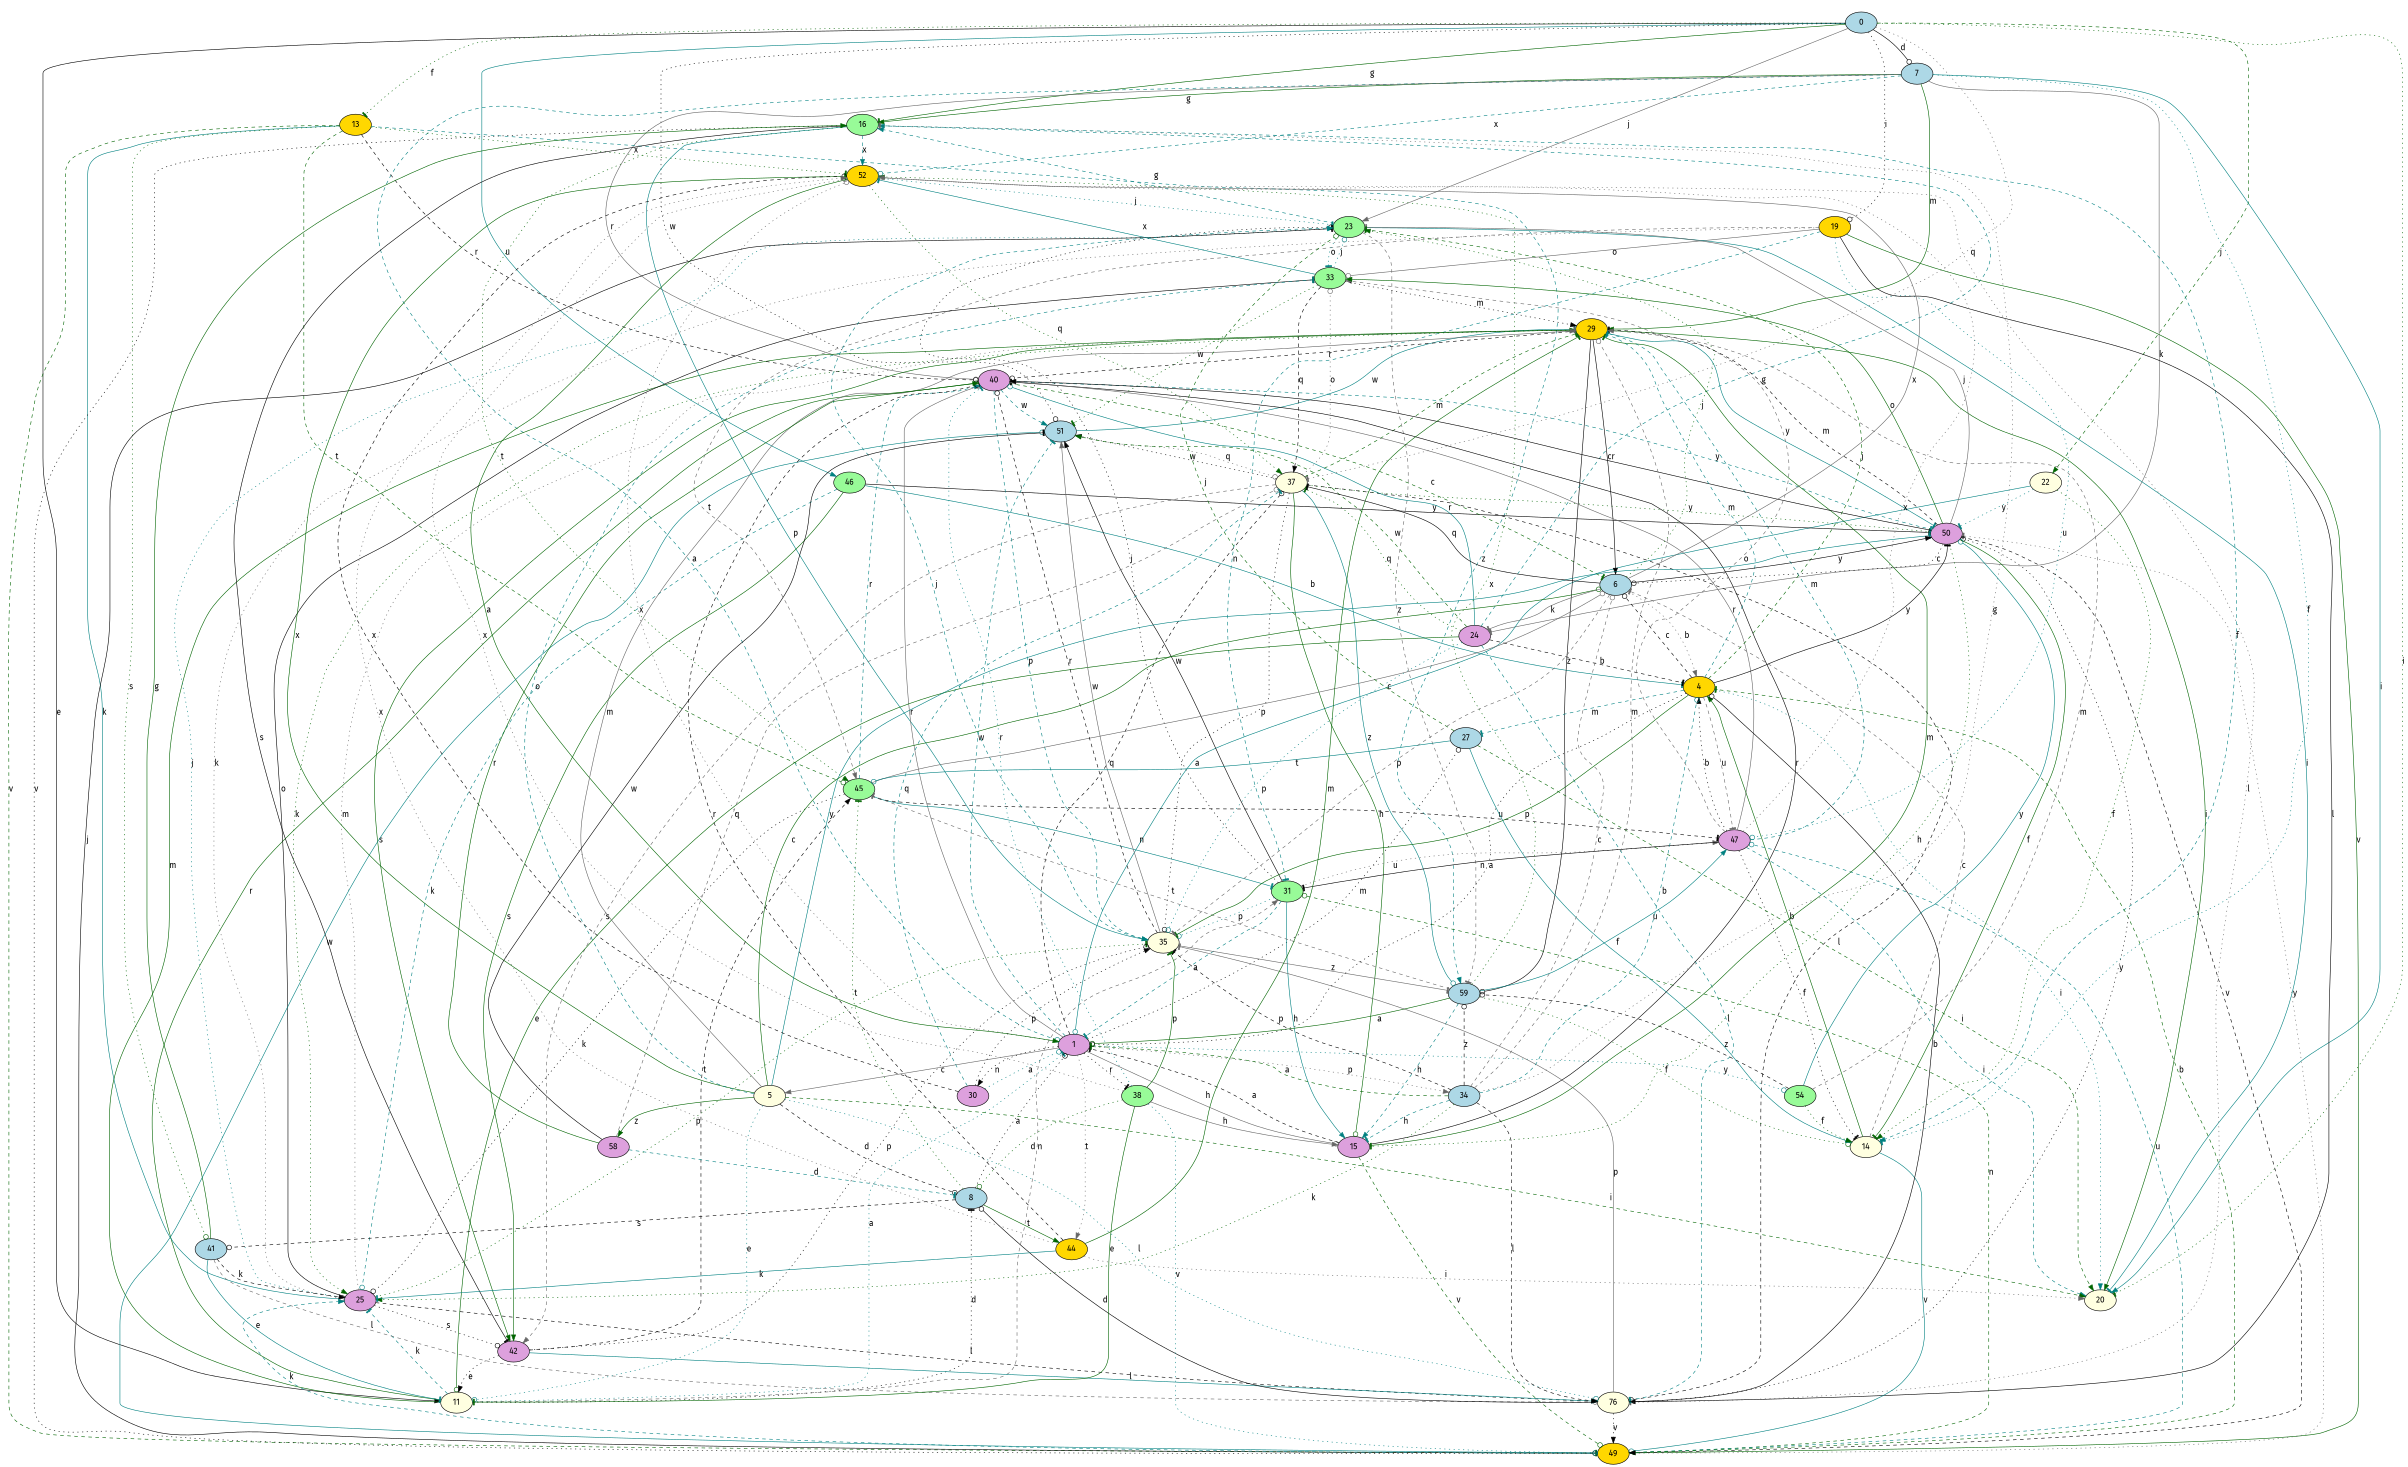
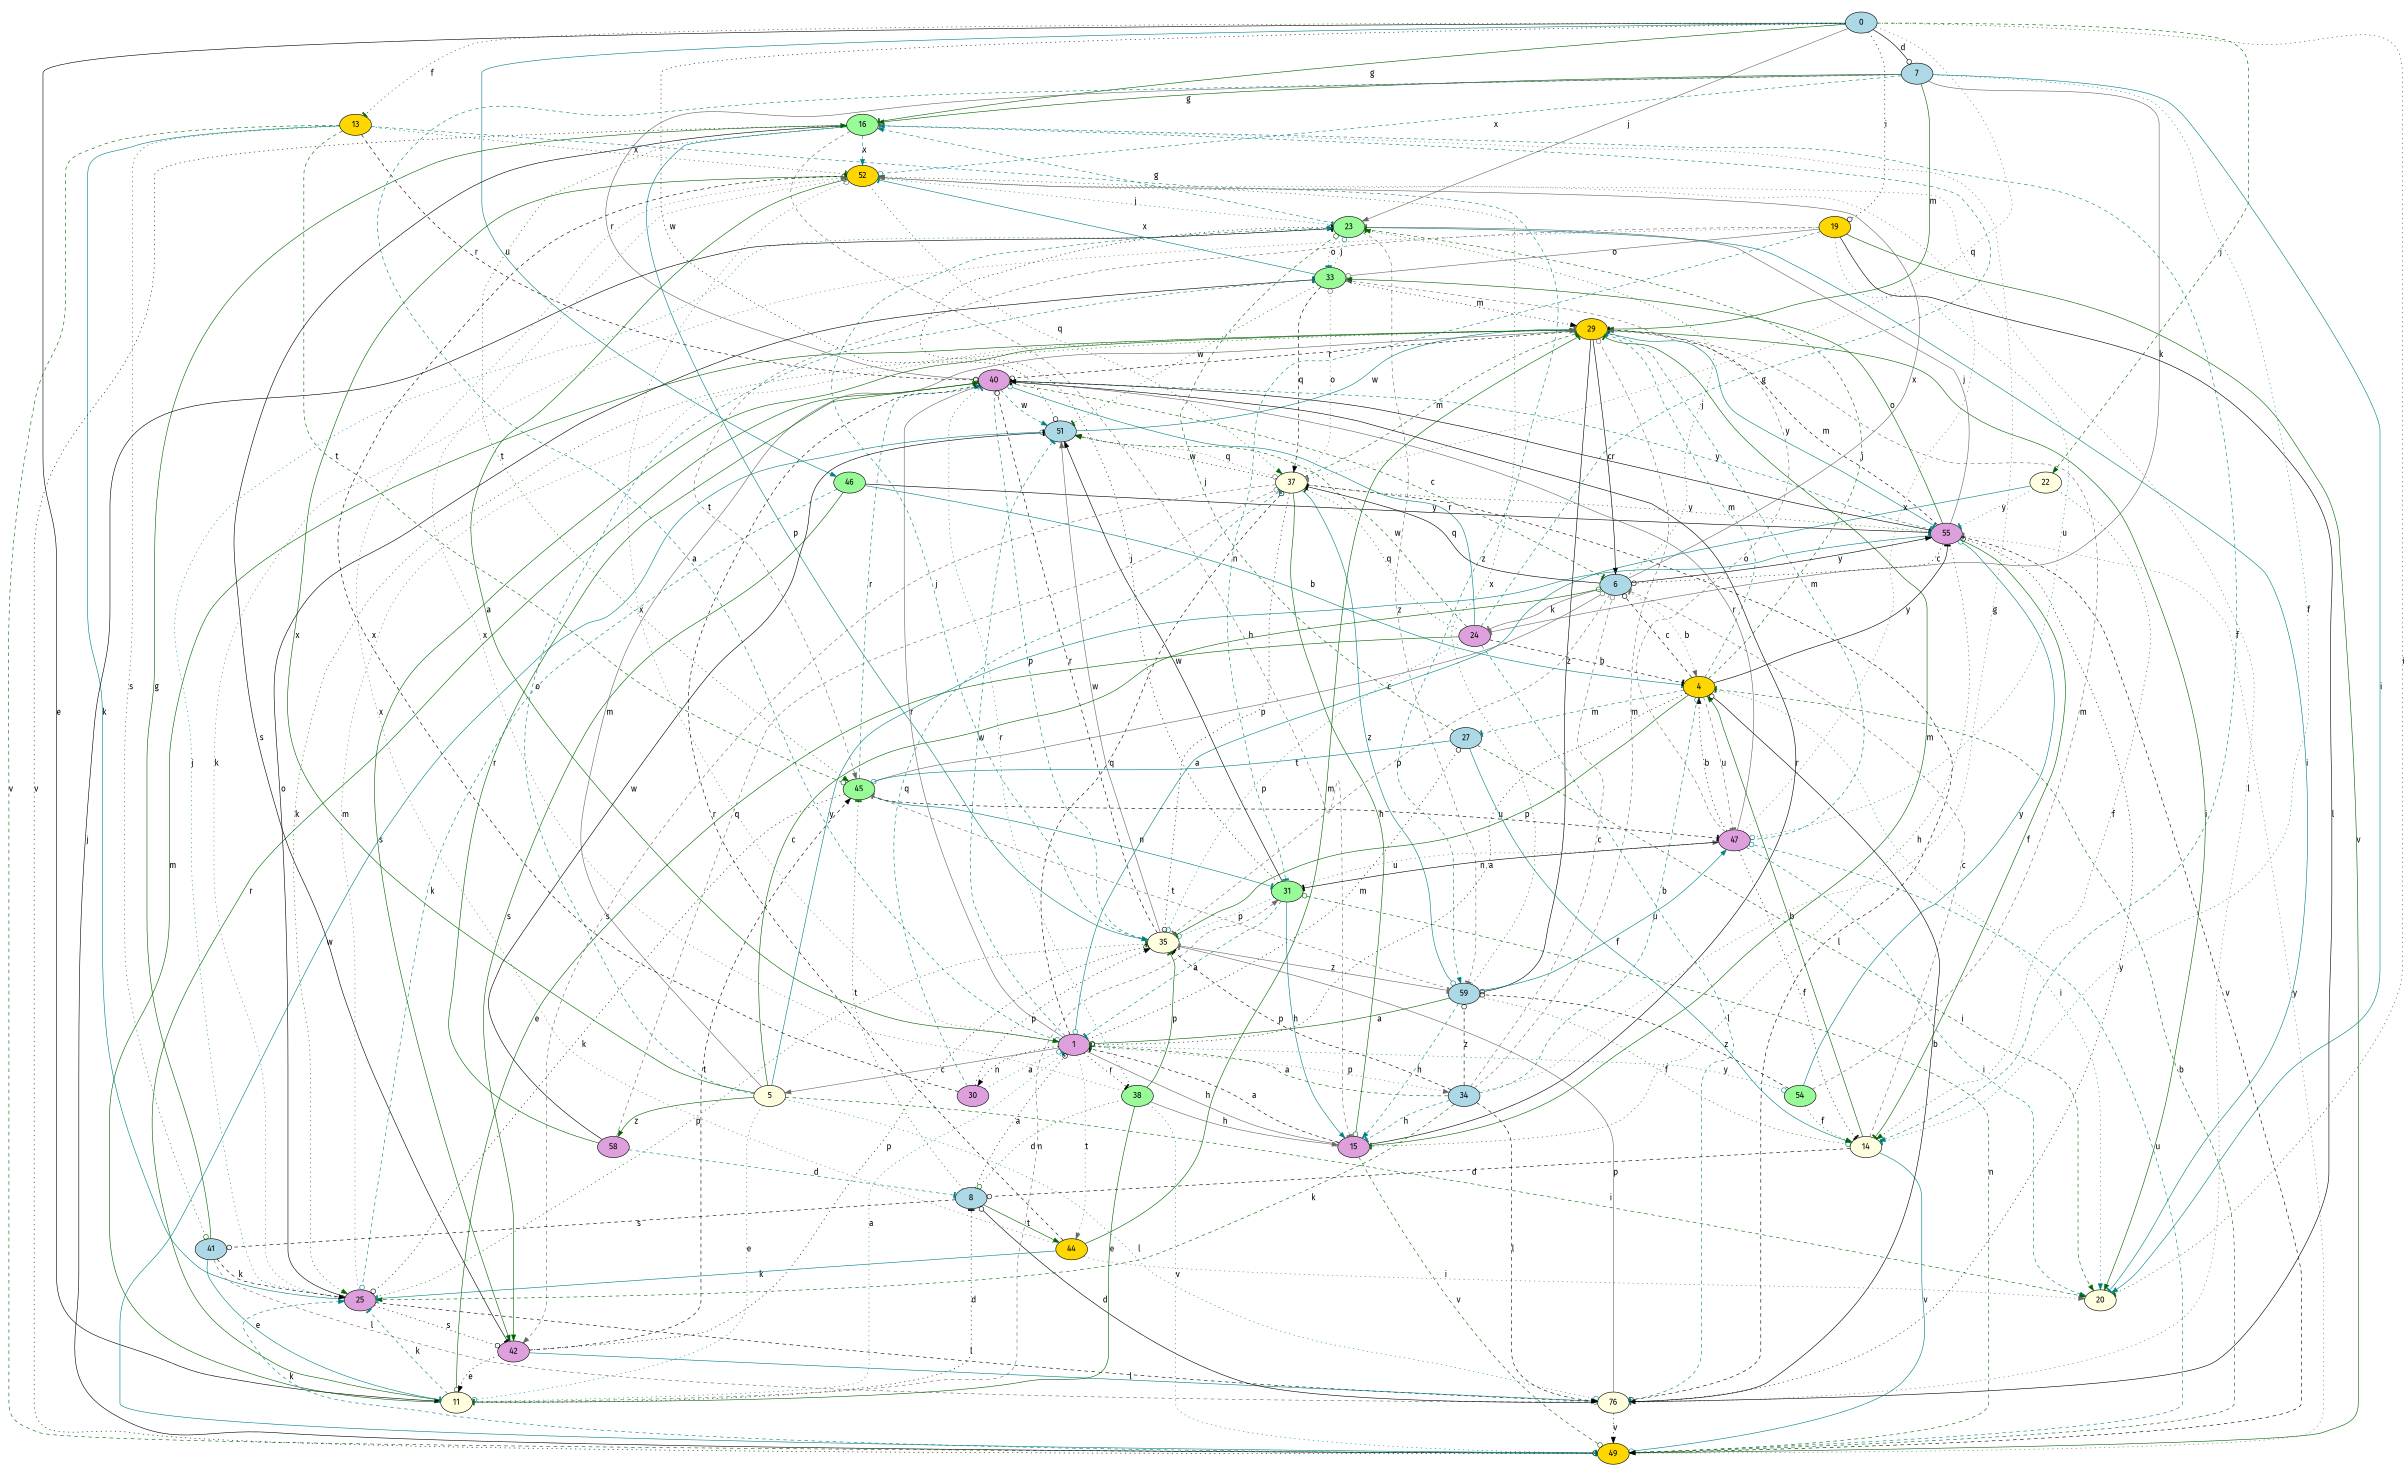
(1946, 534) -> (1946, 534)
none -> (1204, 569)
(862, 1156) -> (1442, 1171)
(937, 1283) -> (937, 1283)
